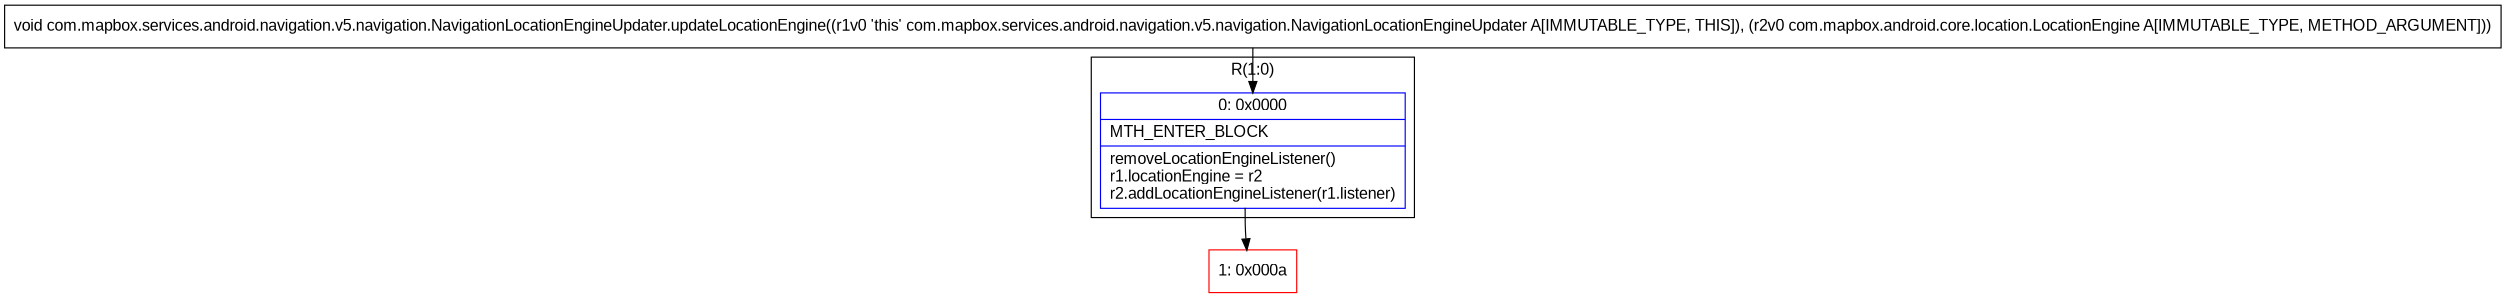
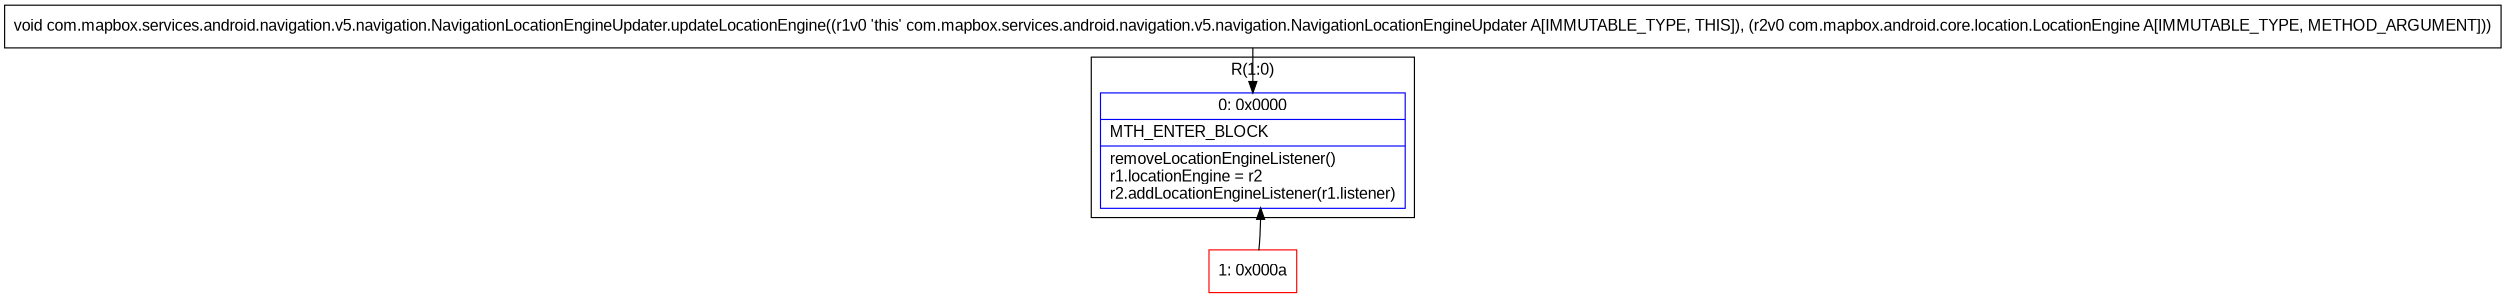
(1245, 225) -> (1260, 235)
